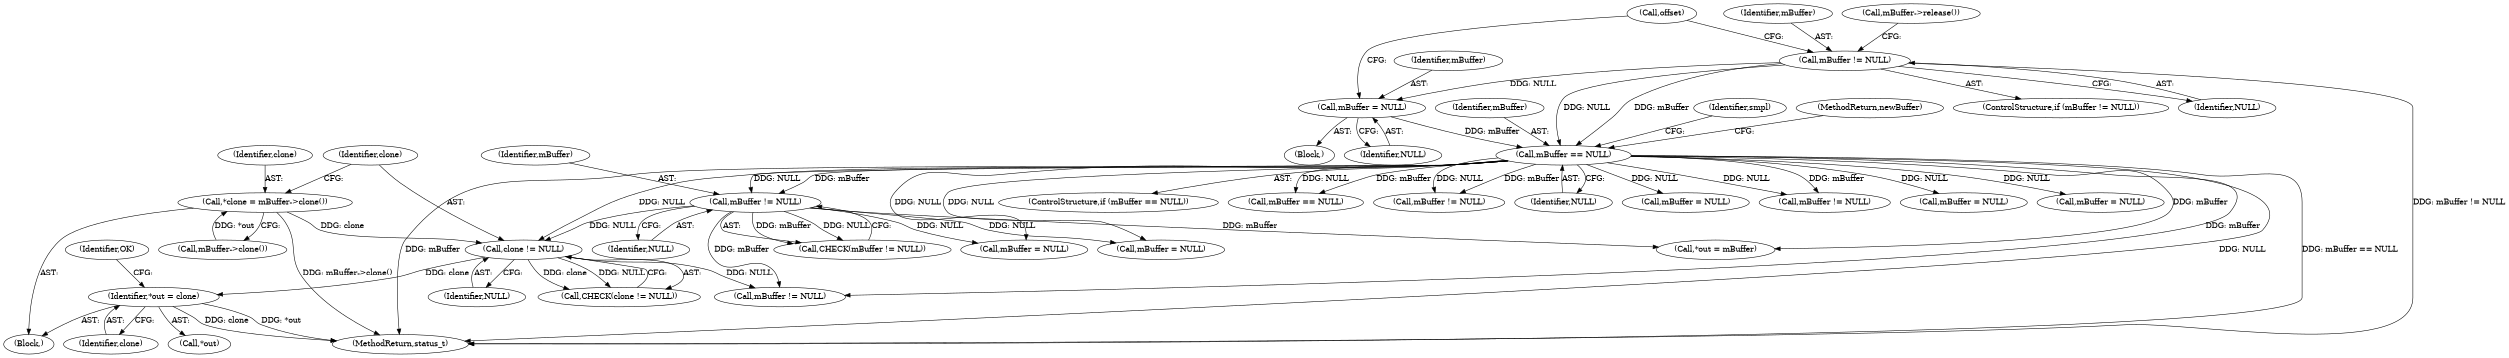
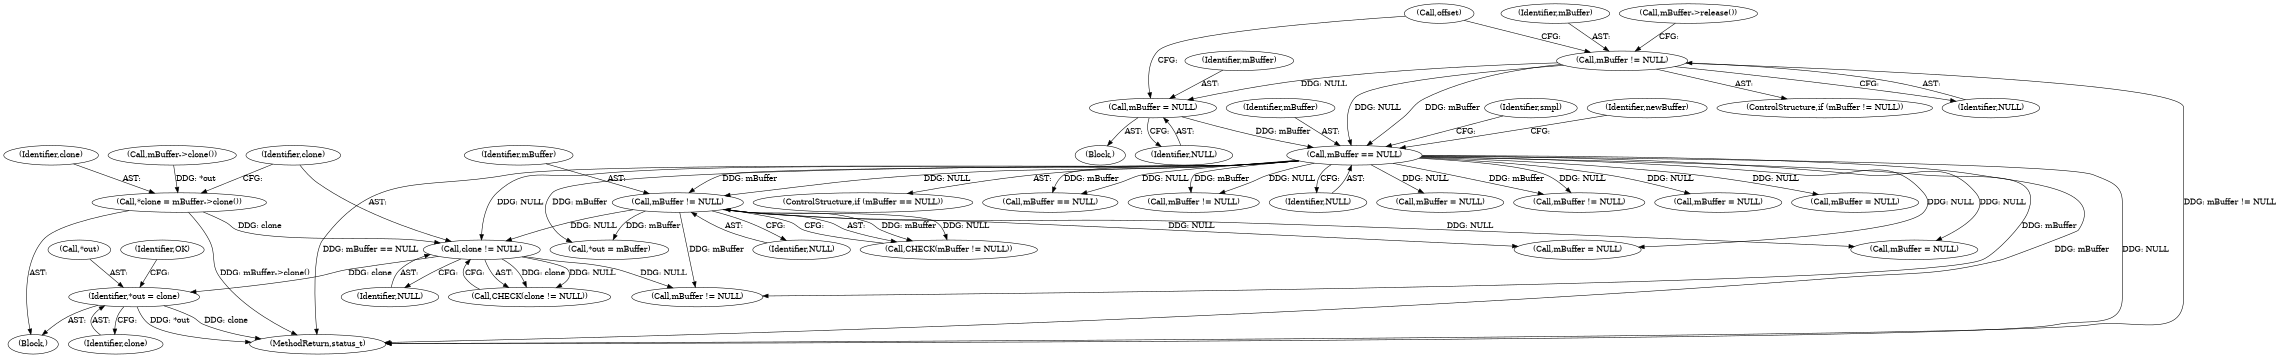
(1870, 108) -> (1647, 108)
(259, 227) -> none
(168, 321) -> (104, 271)
